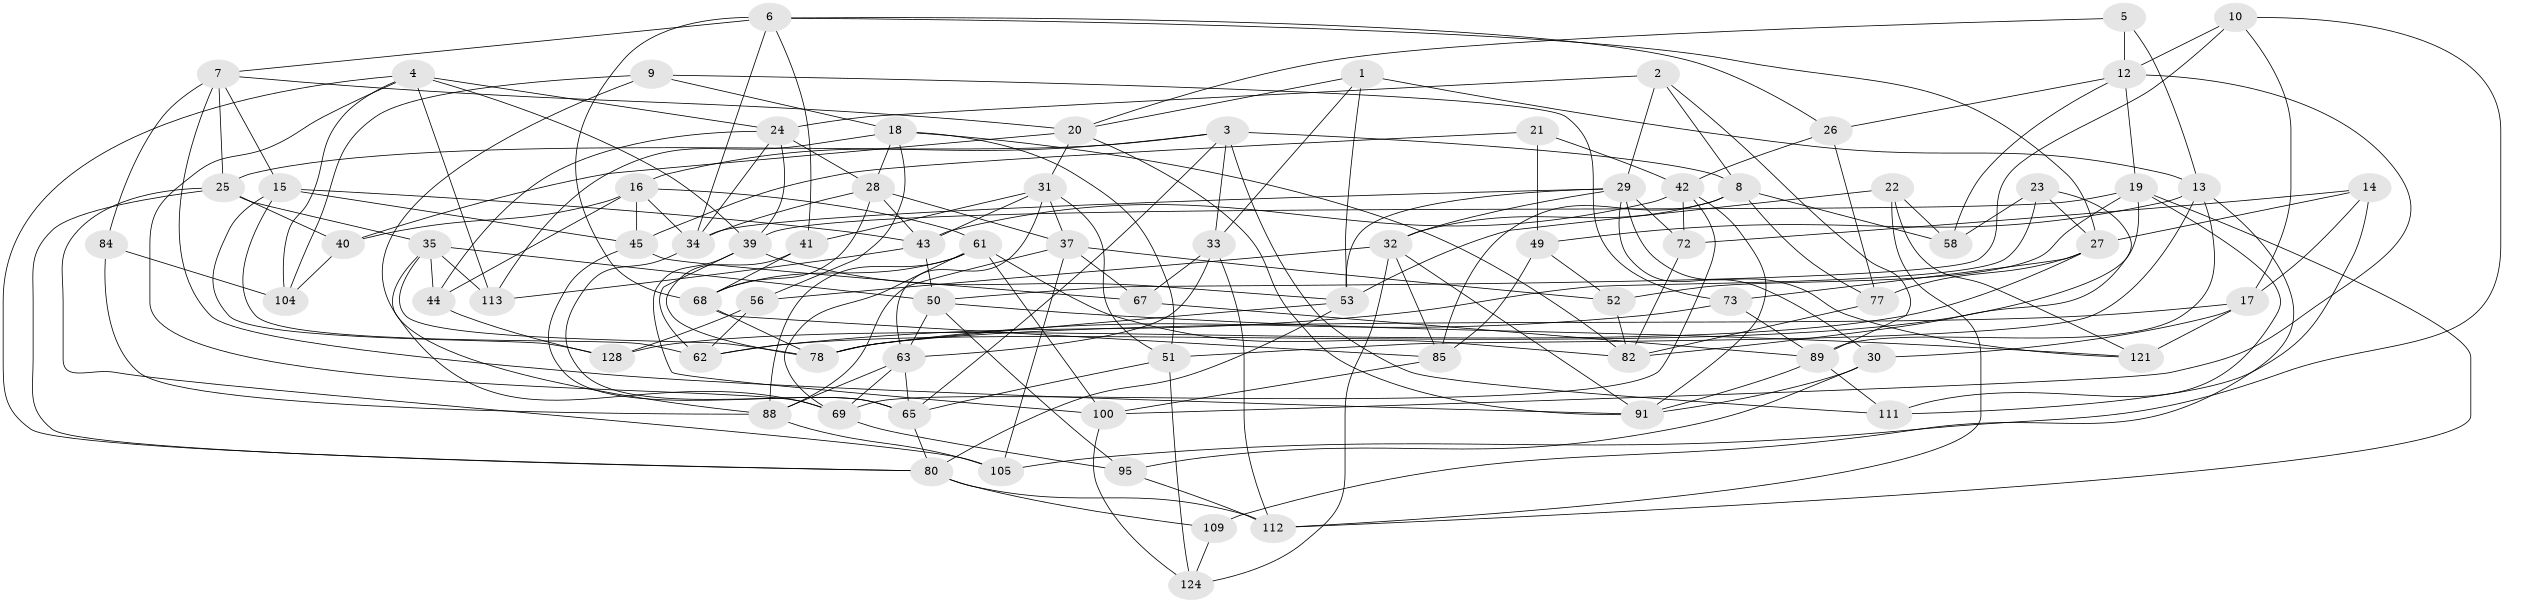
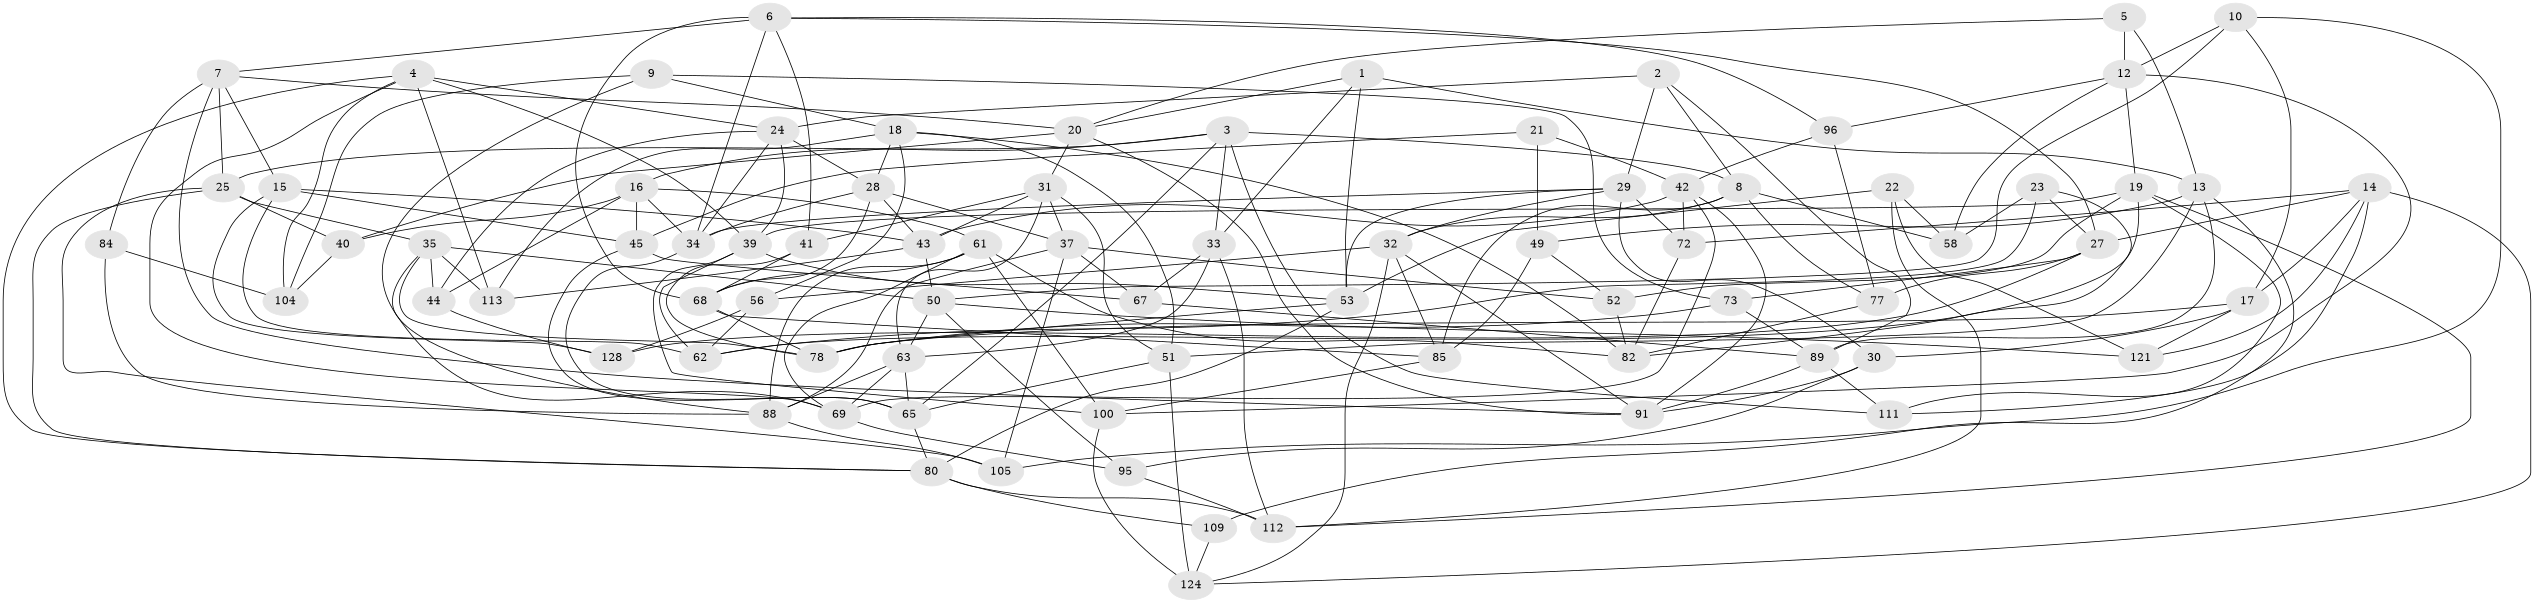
(1831, 131) -> (1831, 131)
(1850, 316) -> (2286, 308)
none -> (2057, 544)
